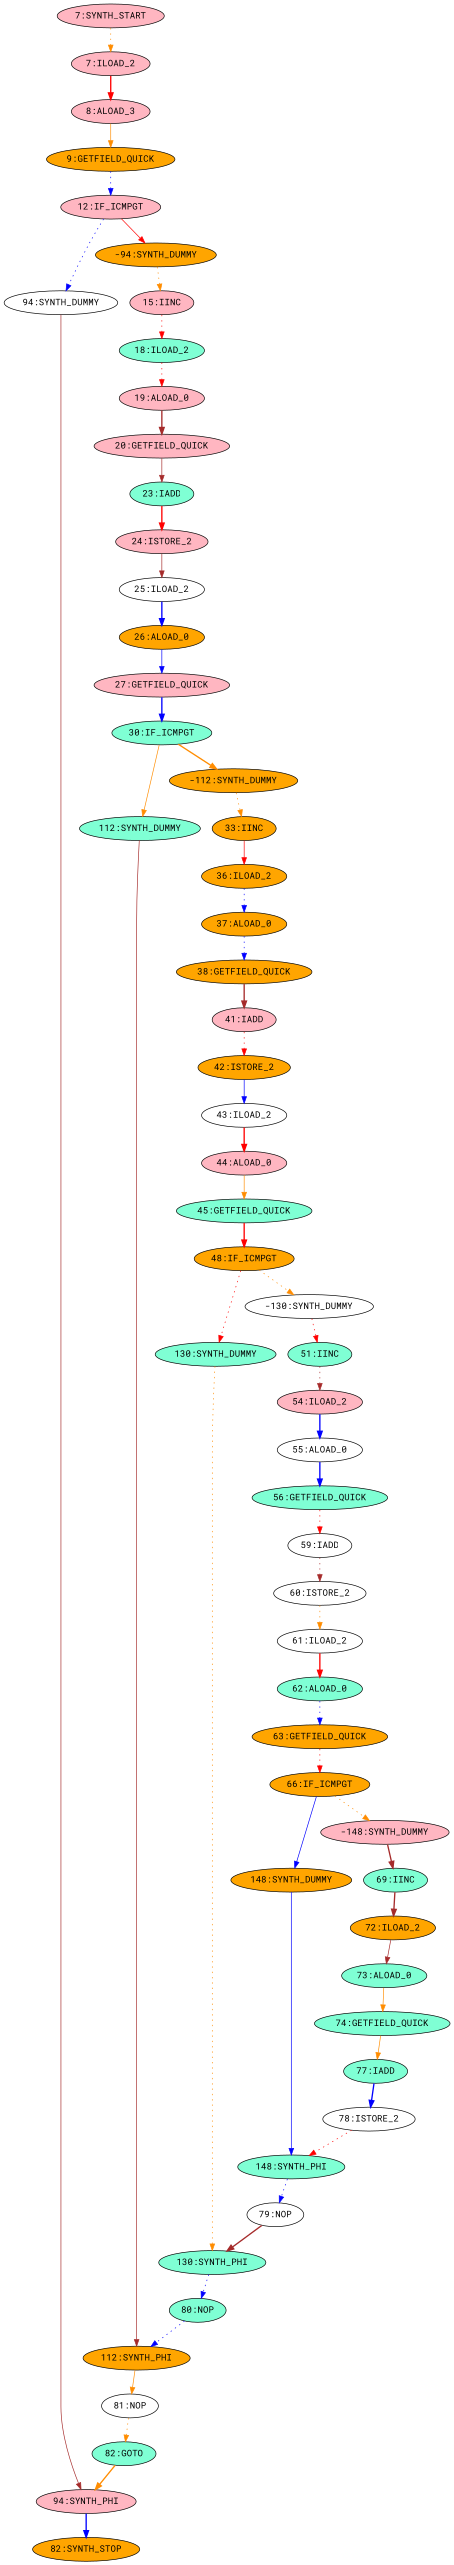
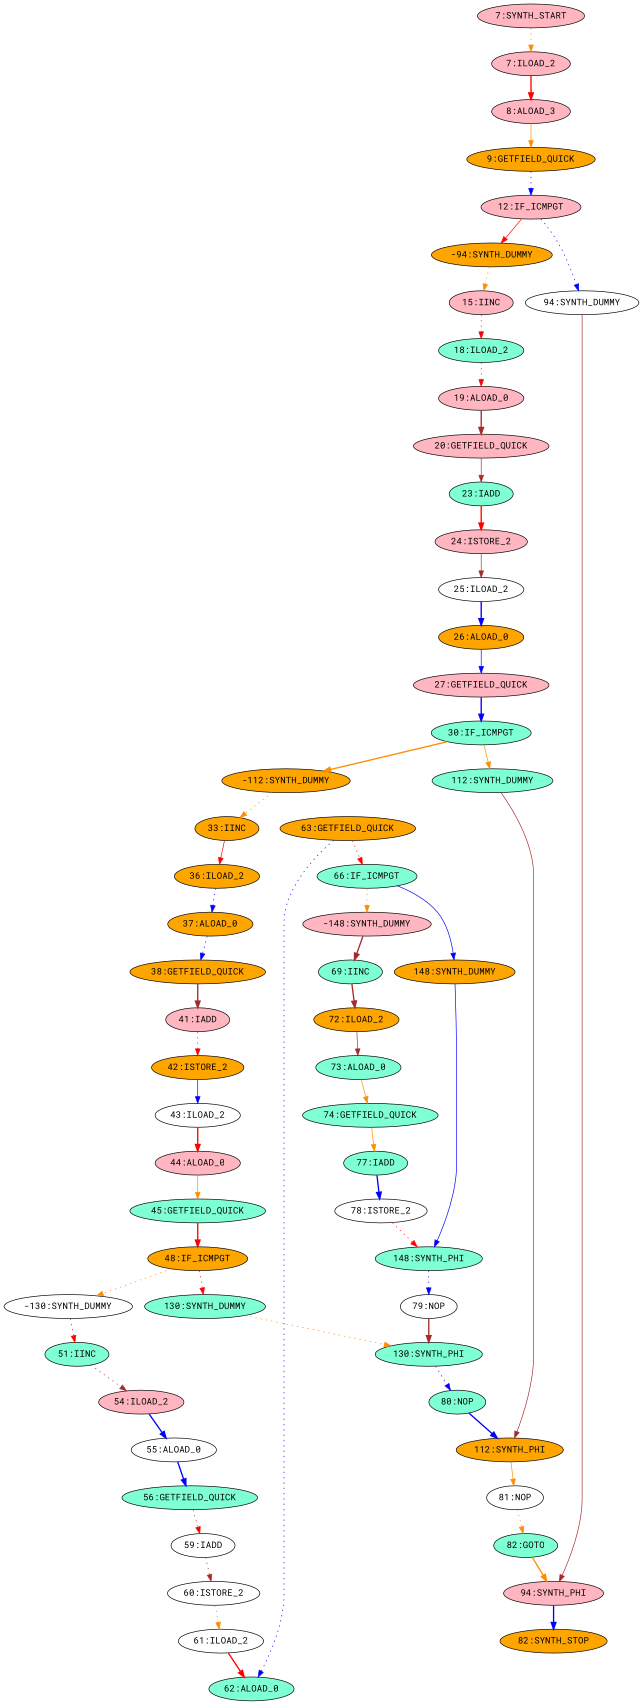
(320, 1710) -> (284, 1249)
(320, 1785) -> (367, 876)
(170, 2332) -> (481, 1423)
